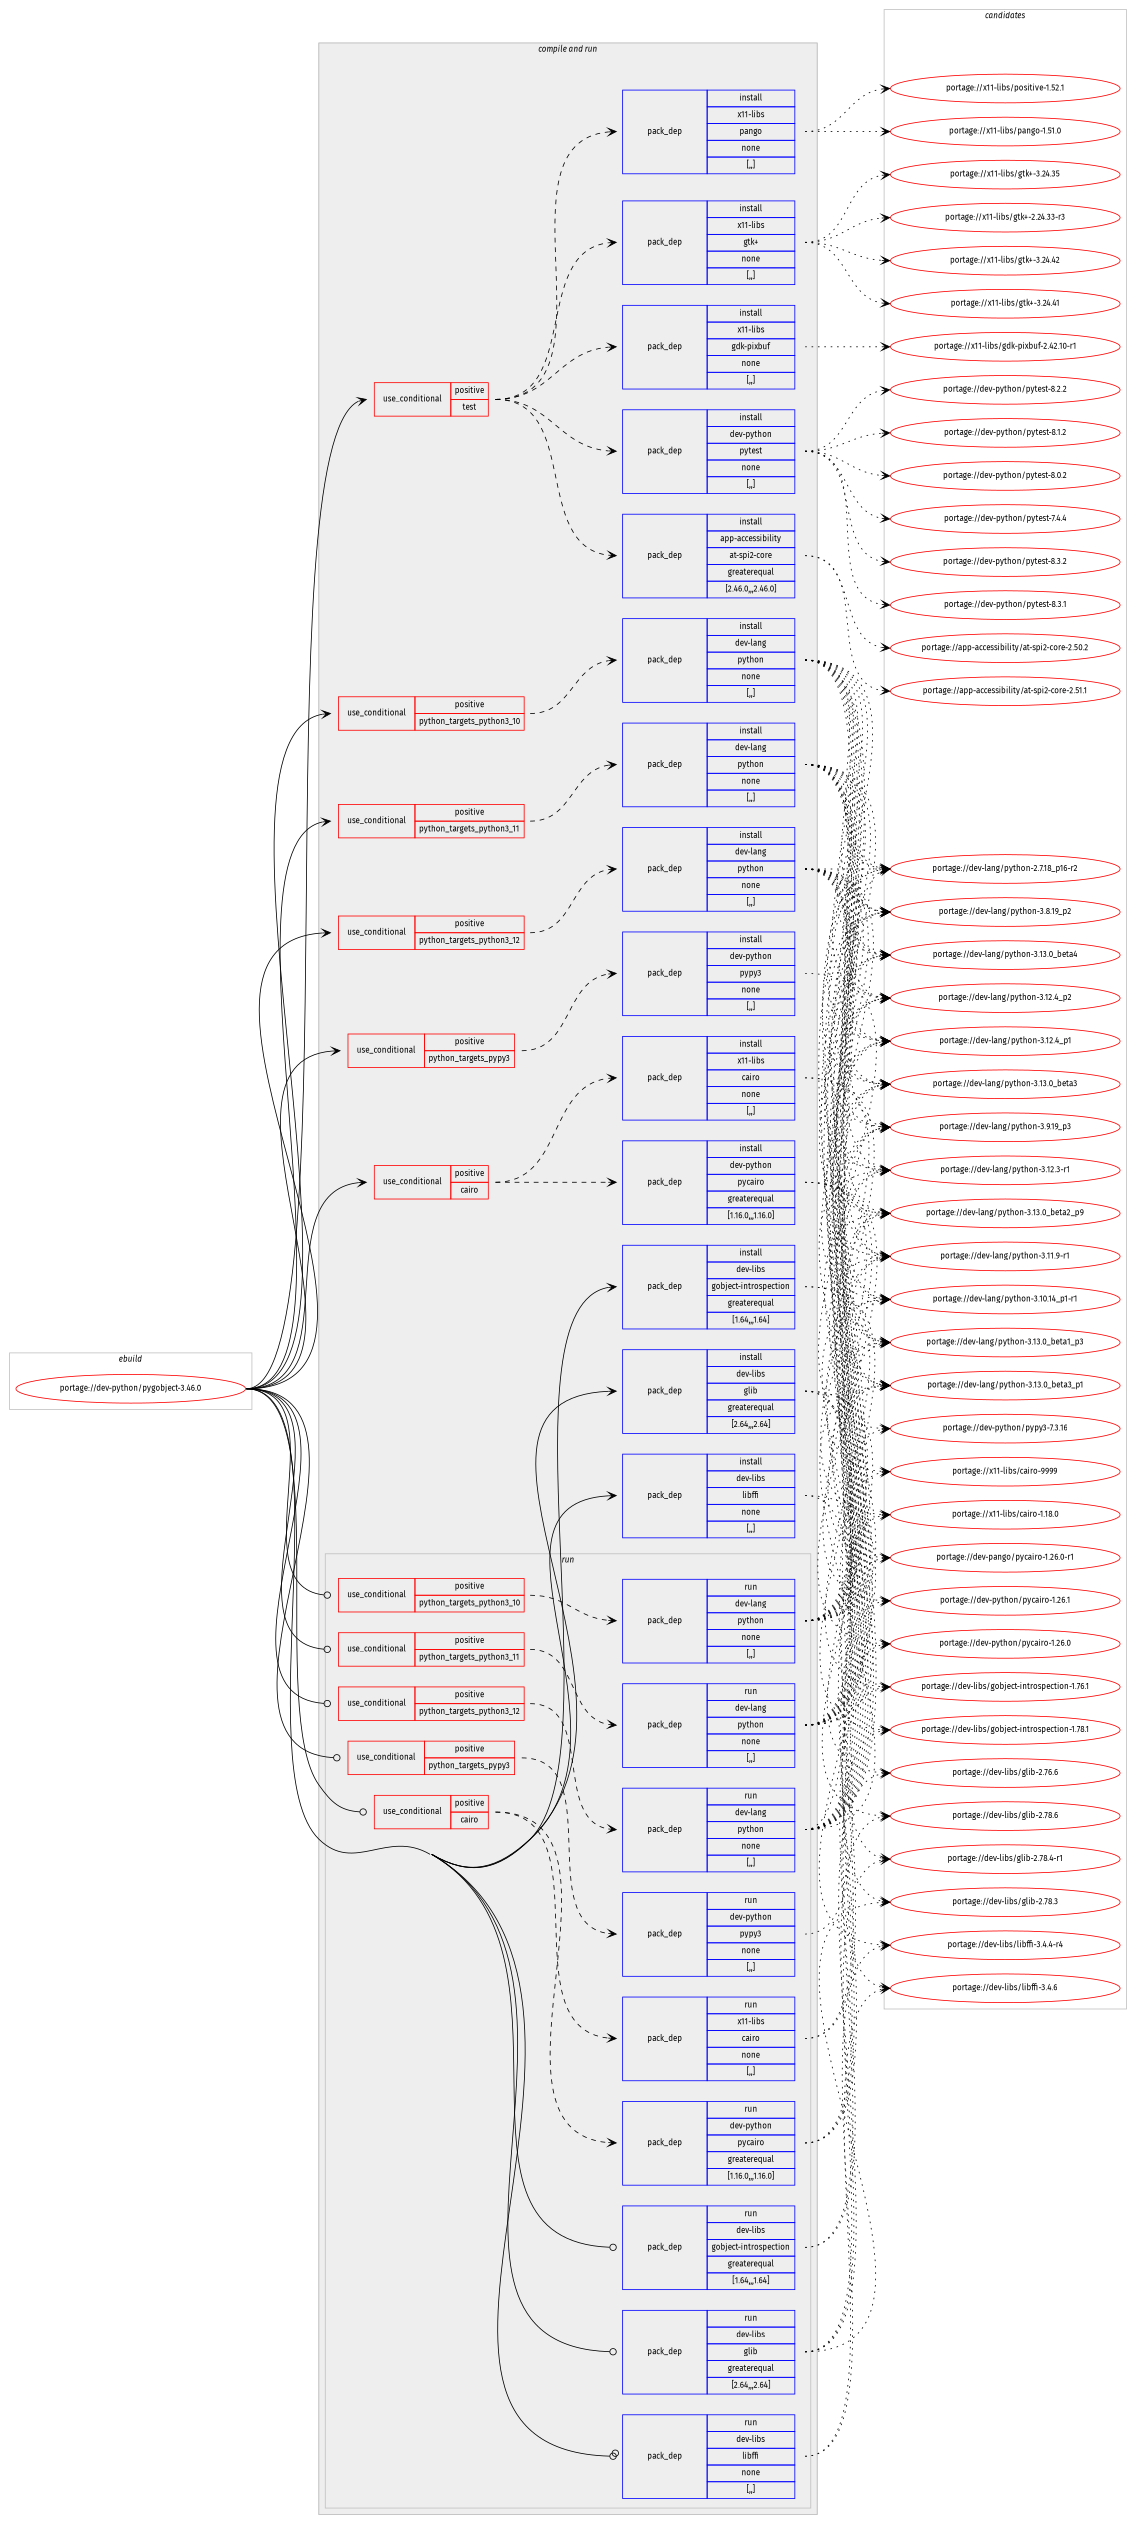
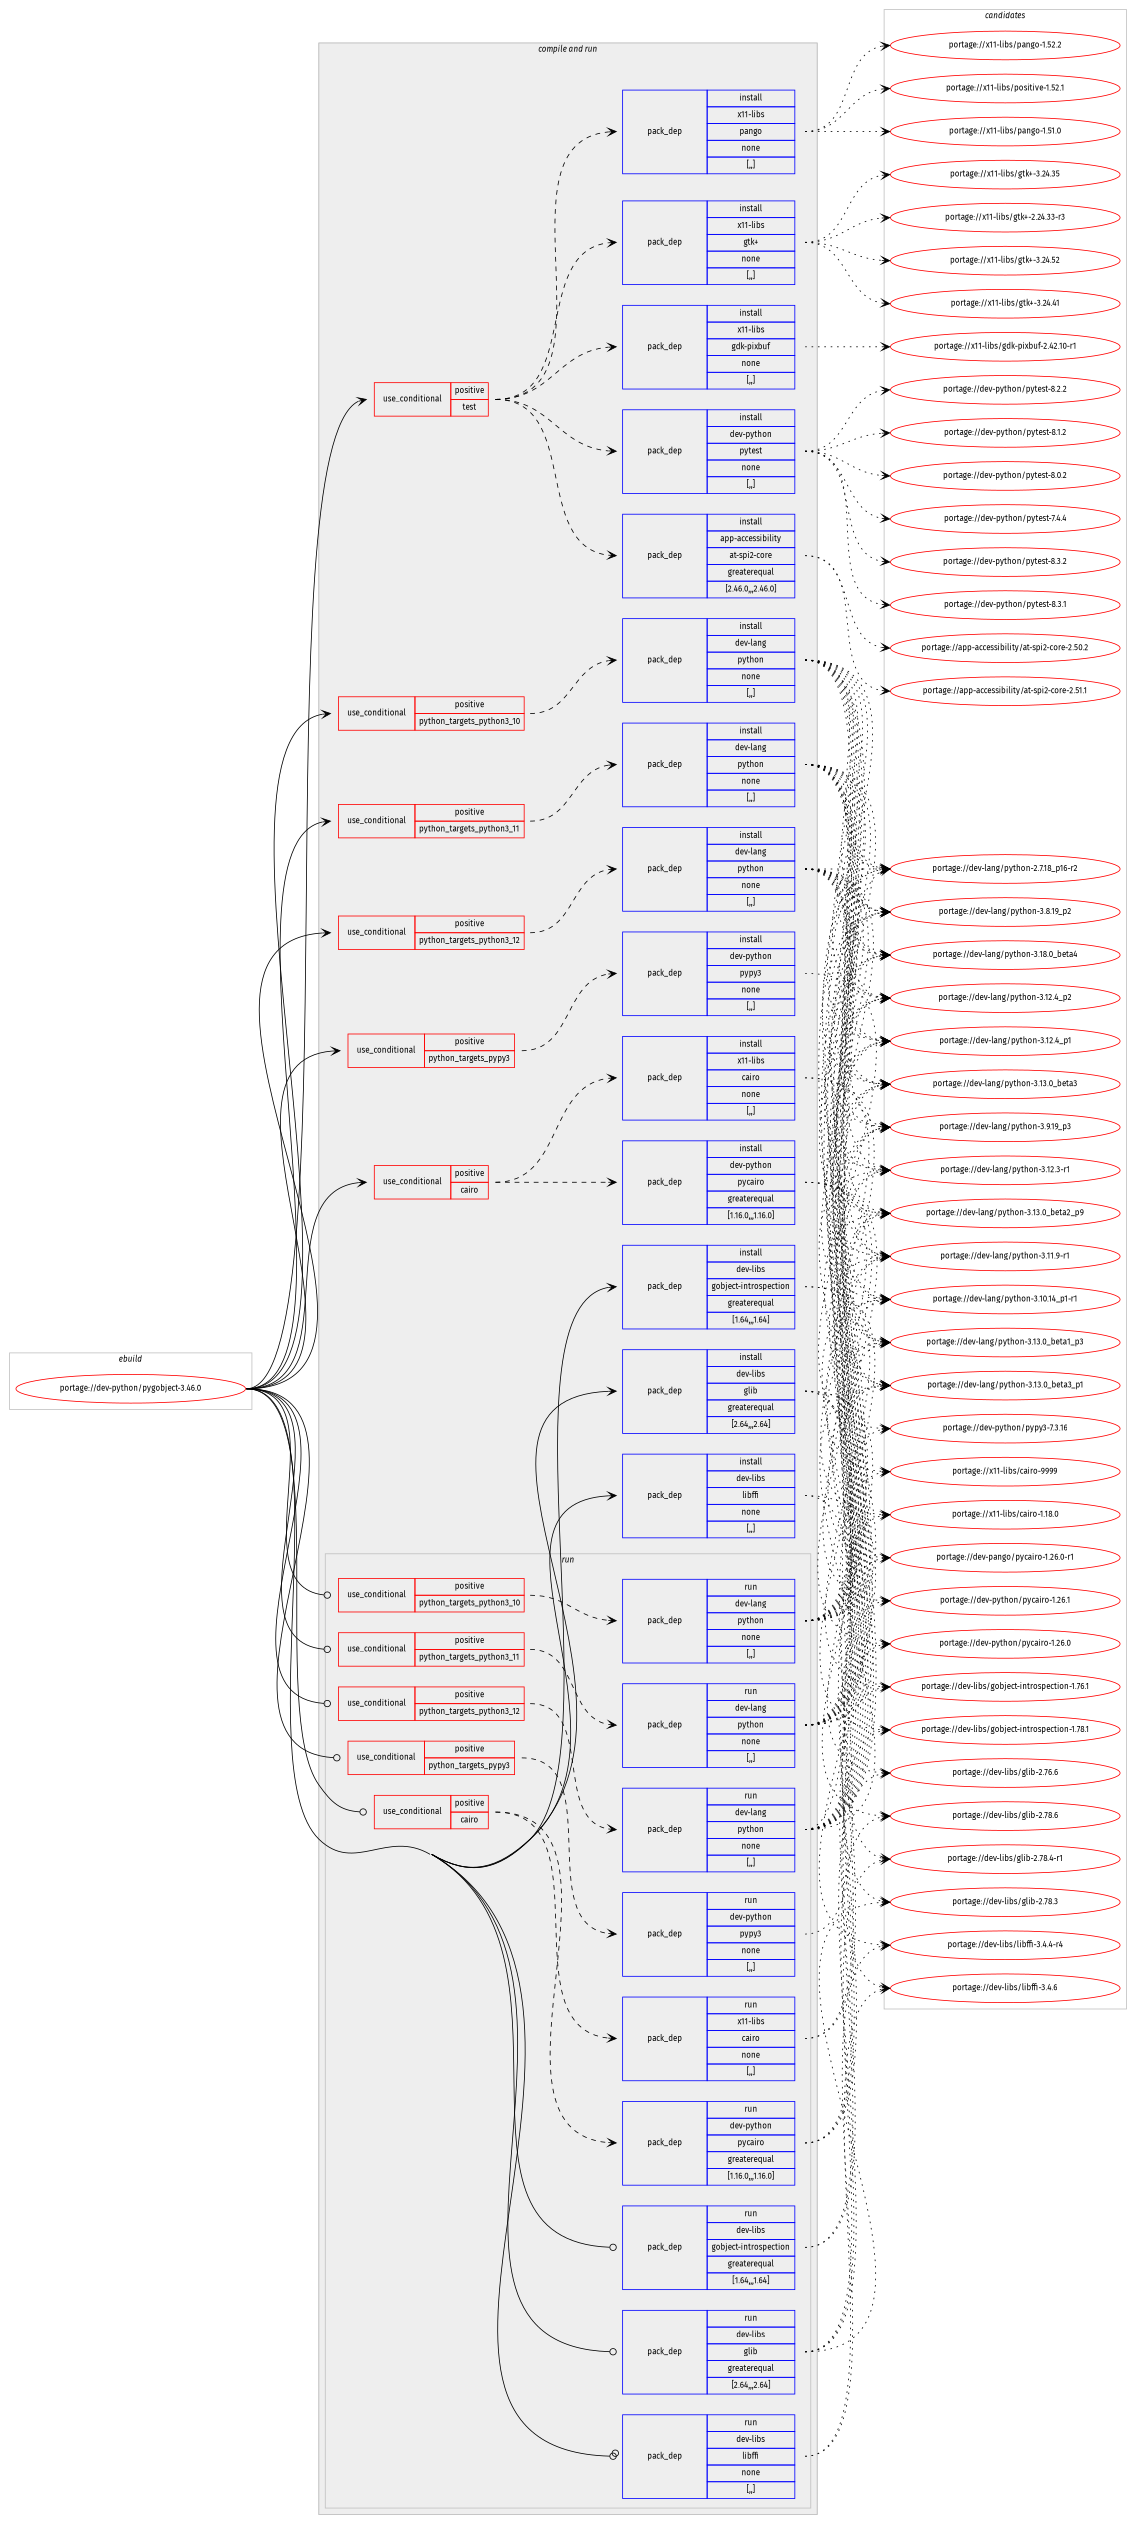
none -> (1005, 45)
(1005, 261) -> (1005, 261)
(1005, 955) -> (1005, 955)
